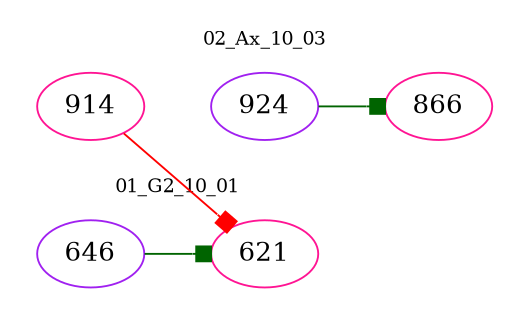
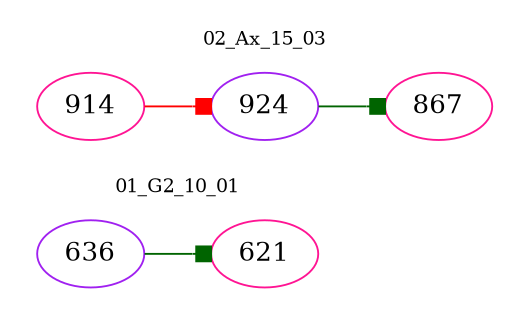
(265, 40) -> (265, 40)
(439, 106) -> (439, 106)
(180, 182) -> (168, 106)
(91, 254) -> (91, 254)
